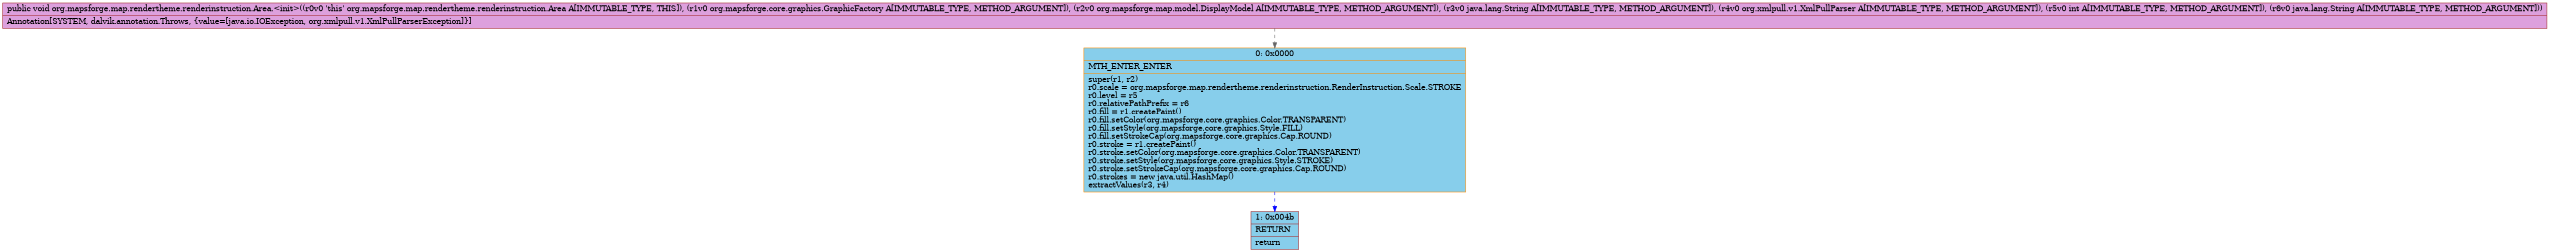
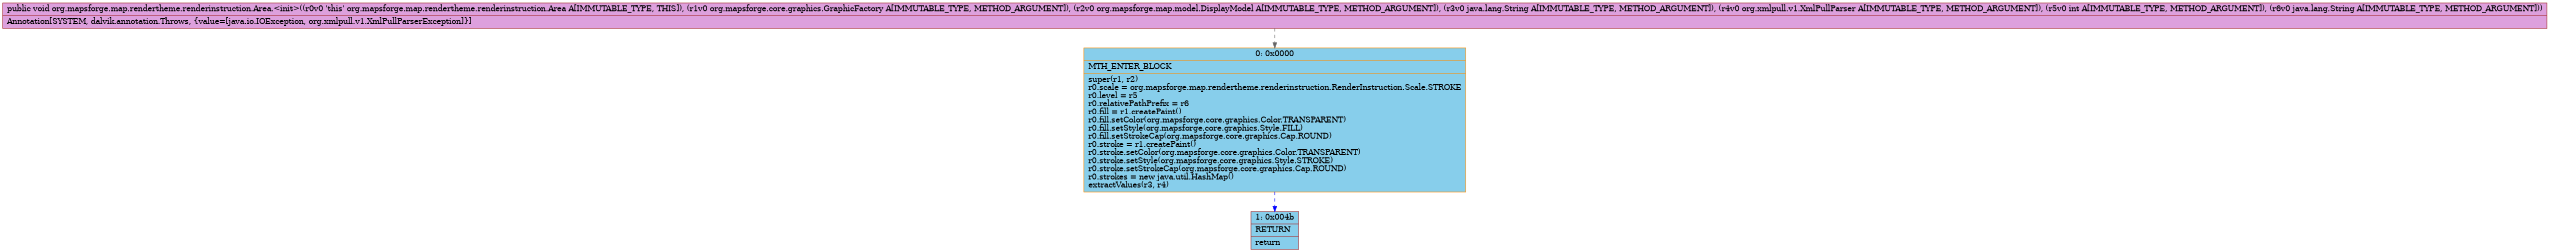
(1130, 67) -> (1130, 67)
